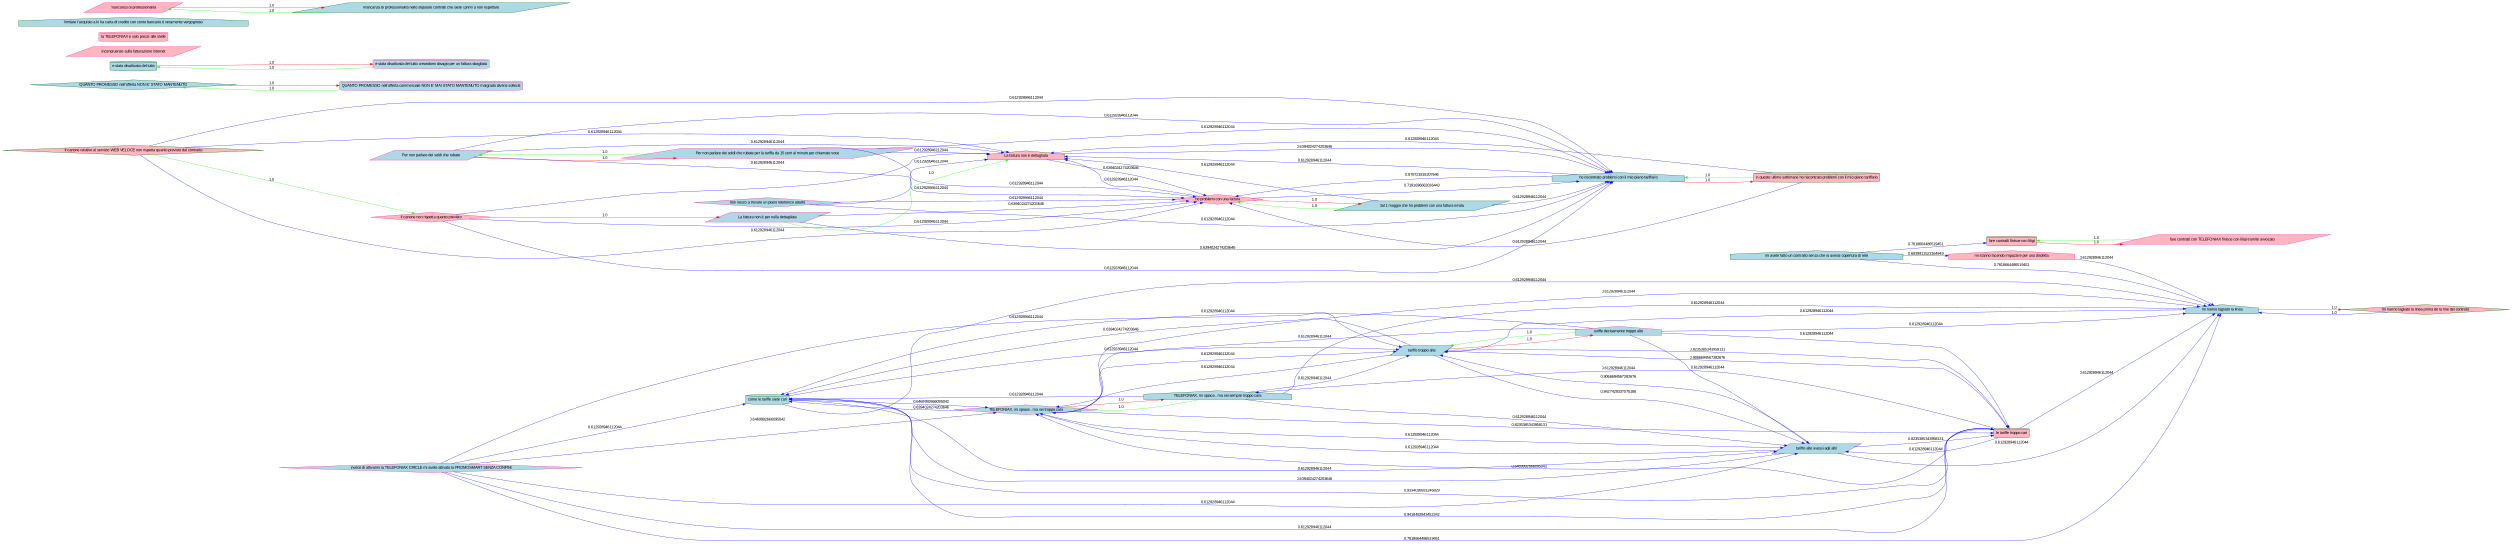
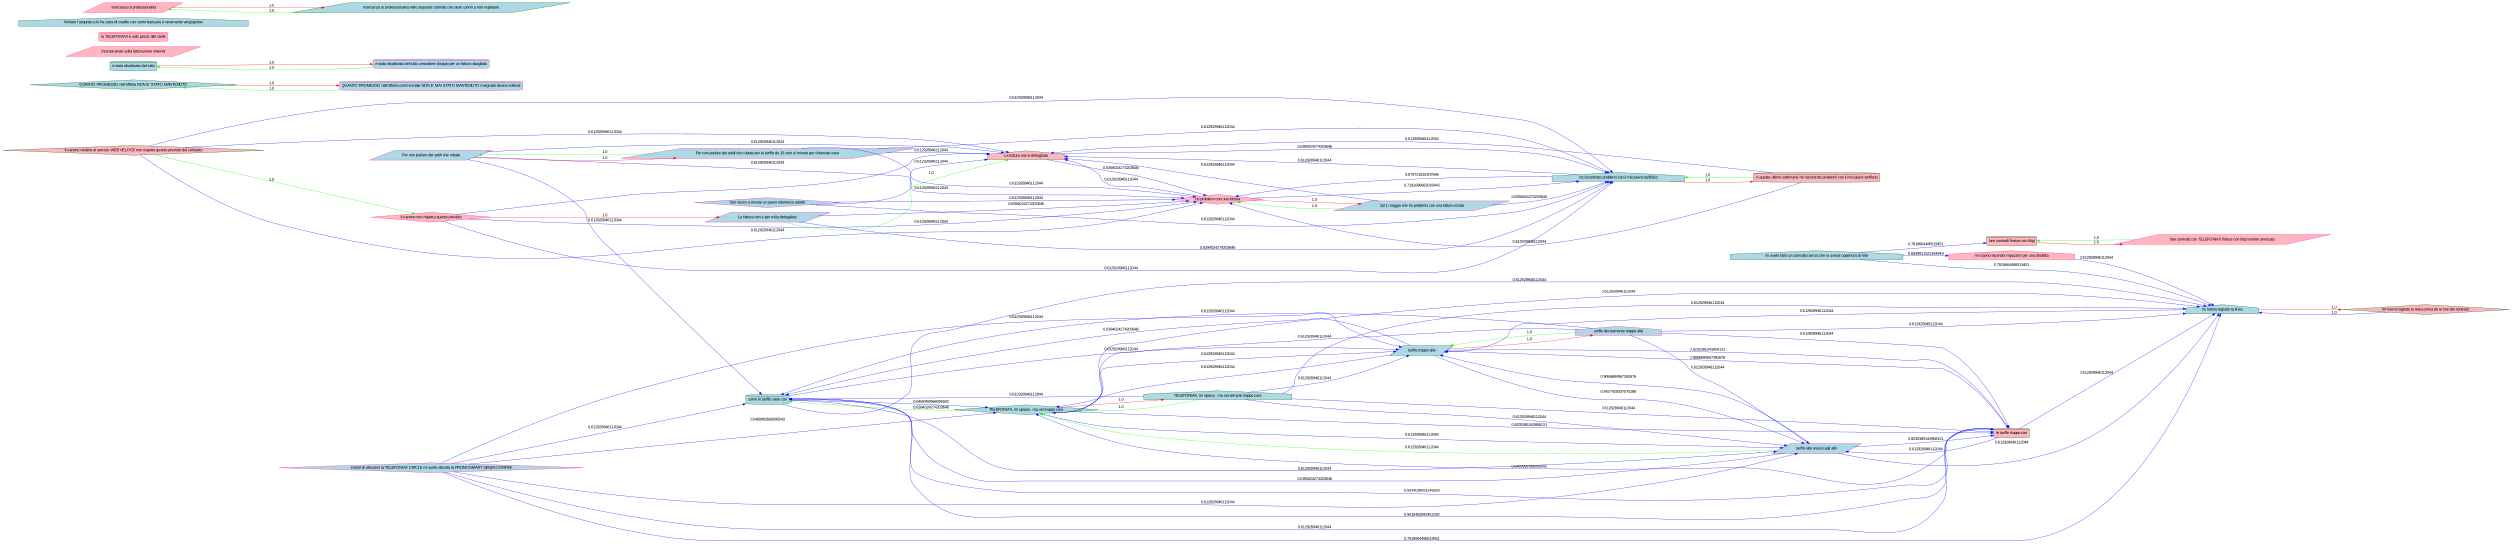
(1036, 115) -> (622, 259)
(1529, 197) -> (1529, 197)
(1422, 206) -> (1422, 206)
(1630, 371) -> (1641, 415)
(903, 409) -> (903, 409)
(1026, 410) -> (1026, 410)
(1409, 452) -> (1409, 452)
